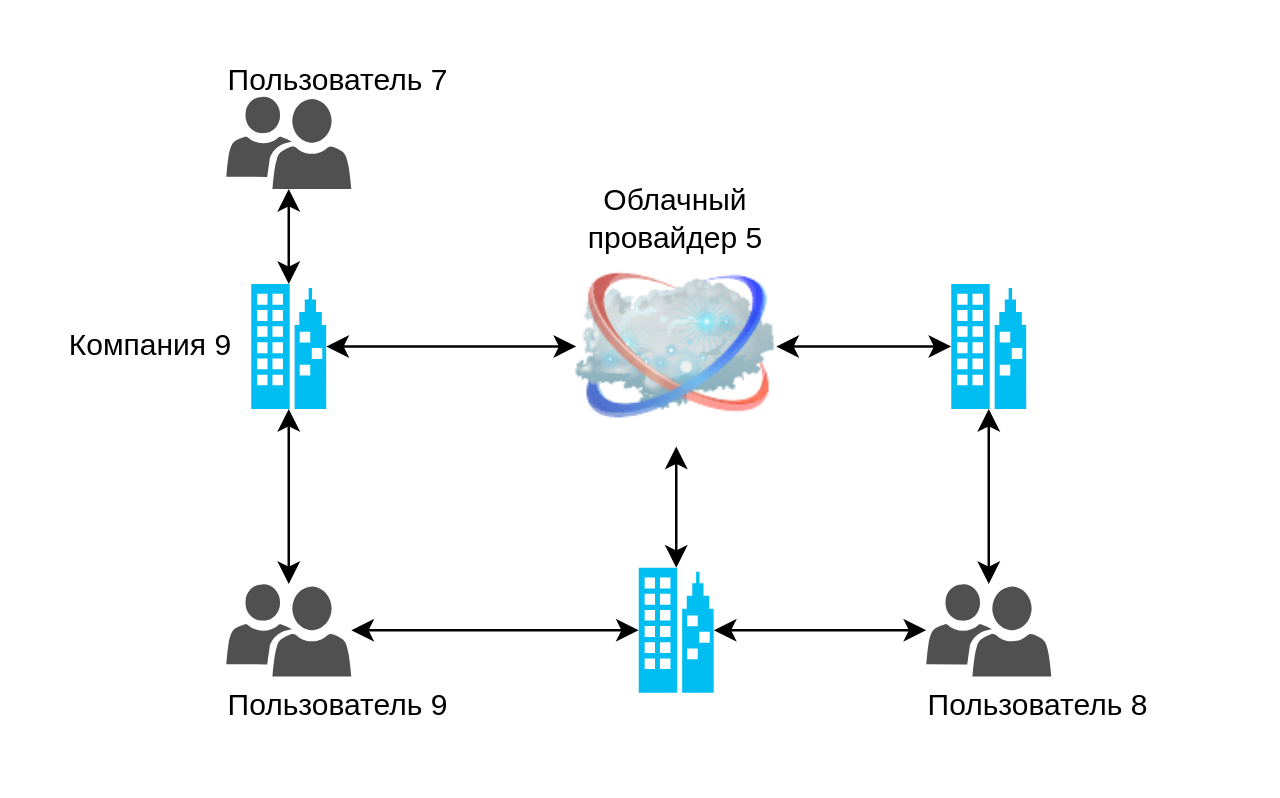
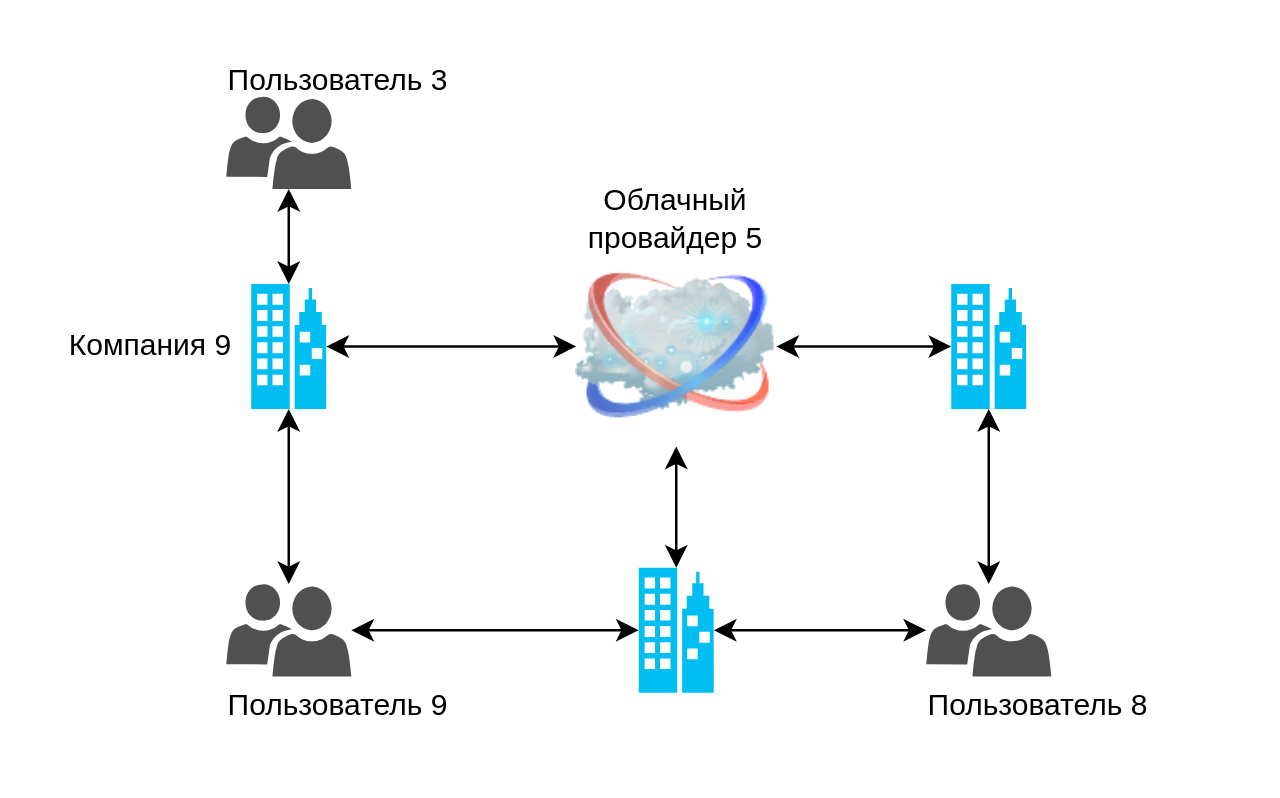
(339, 81) -> (339, 81)
